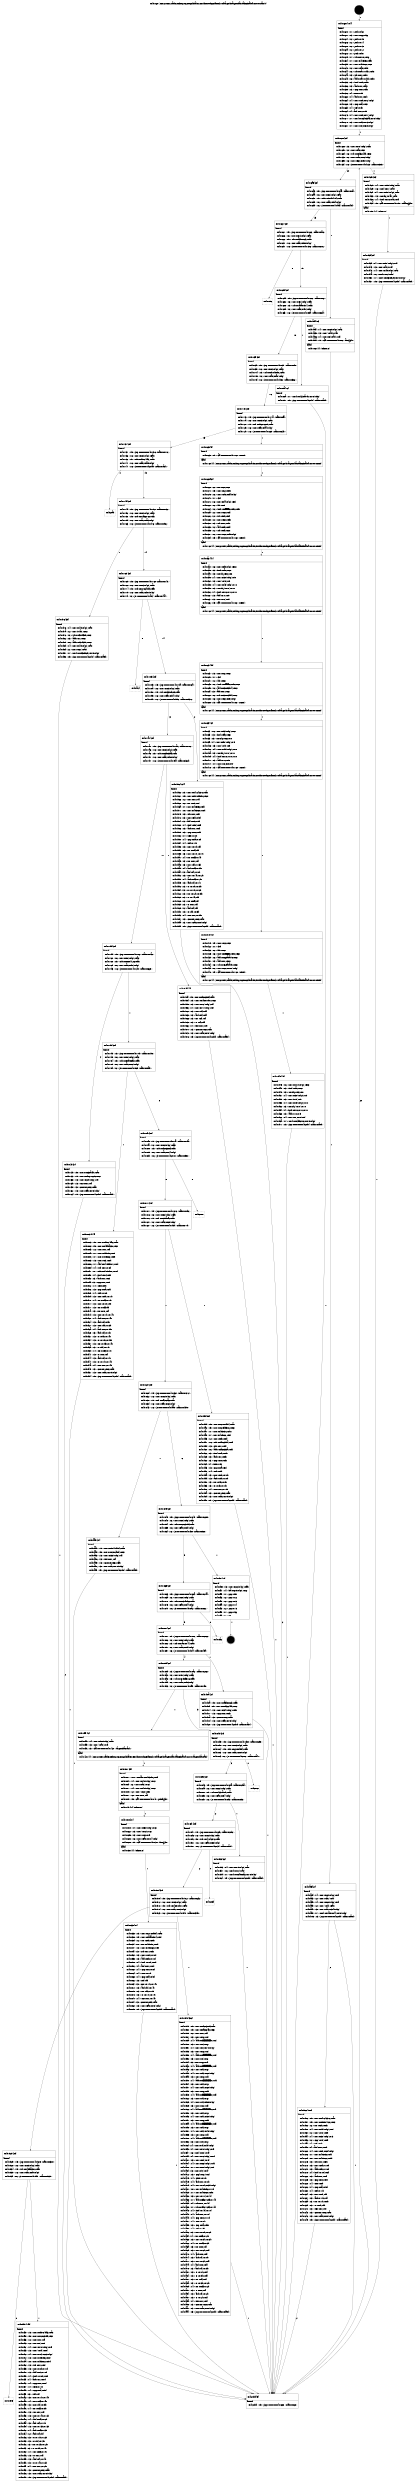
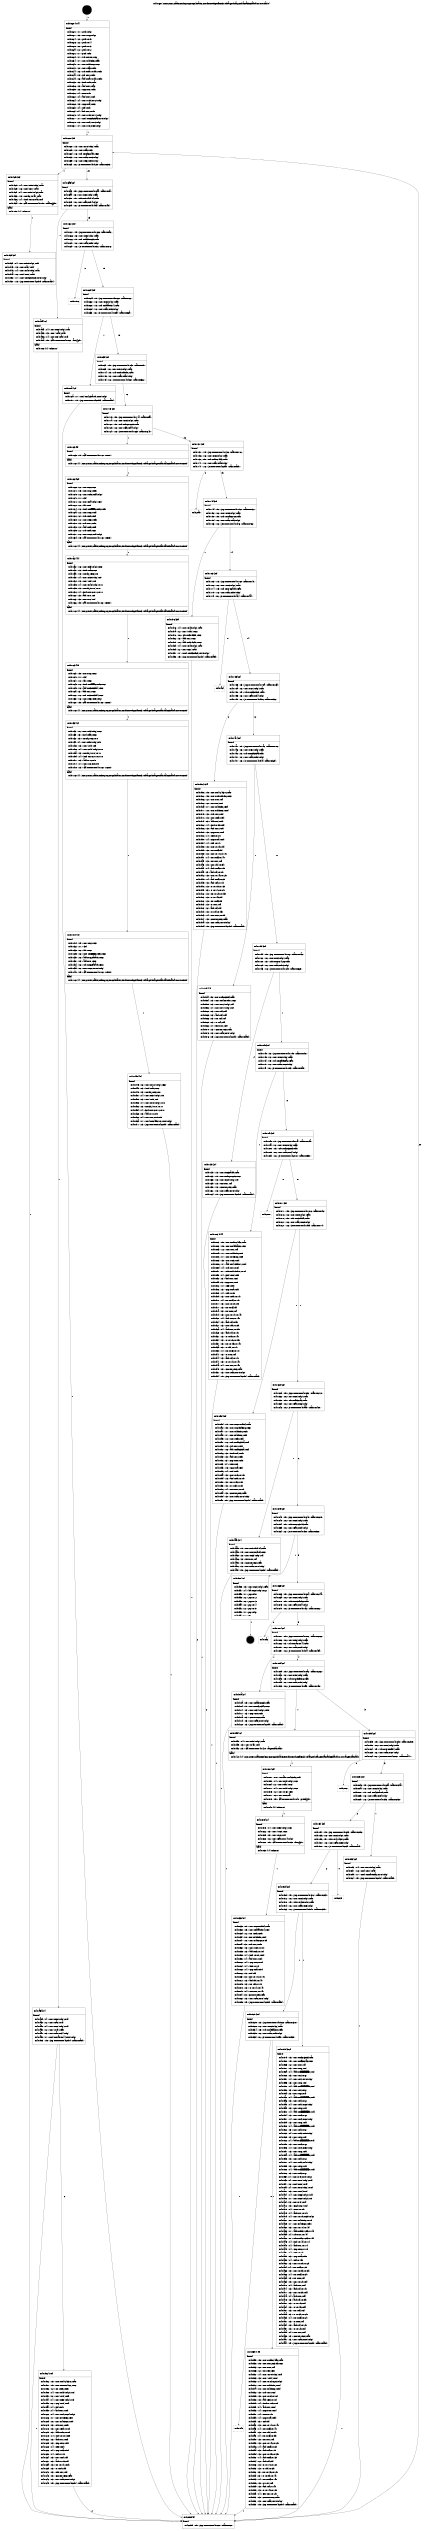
none -> (241, 2512)
